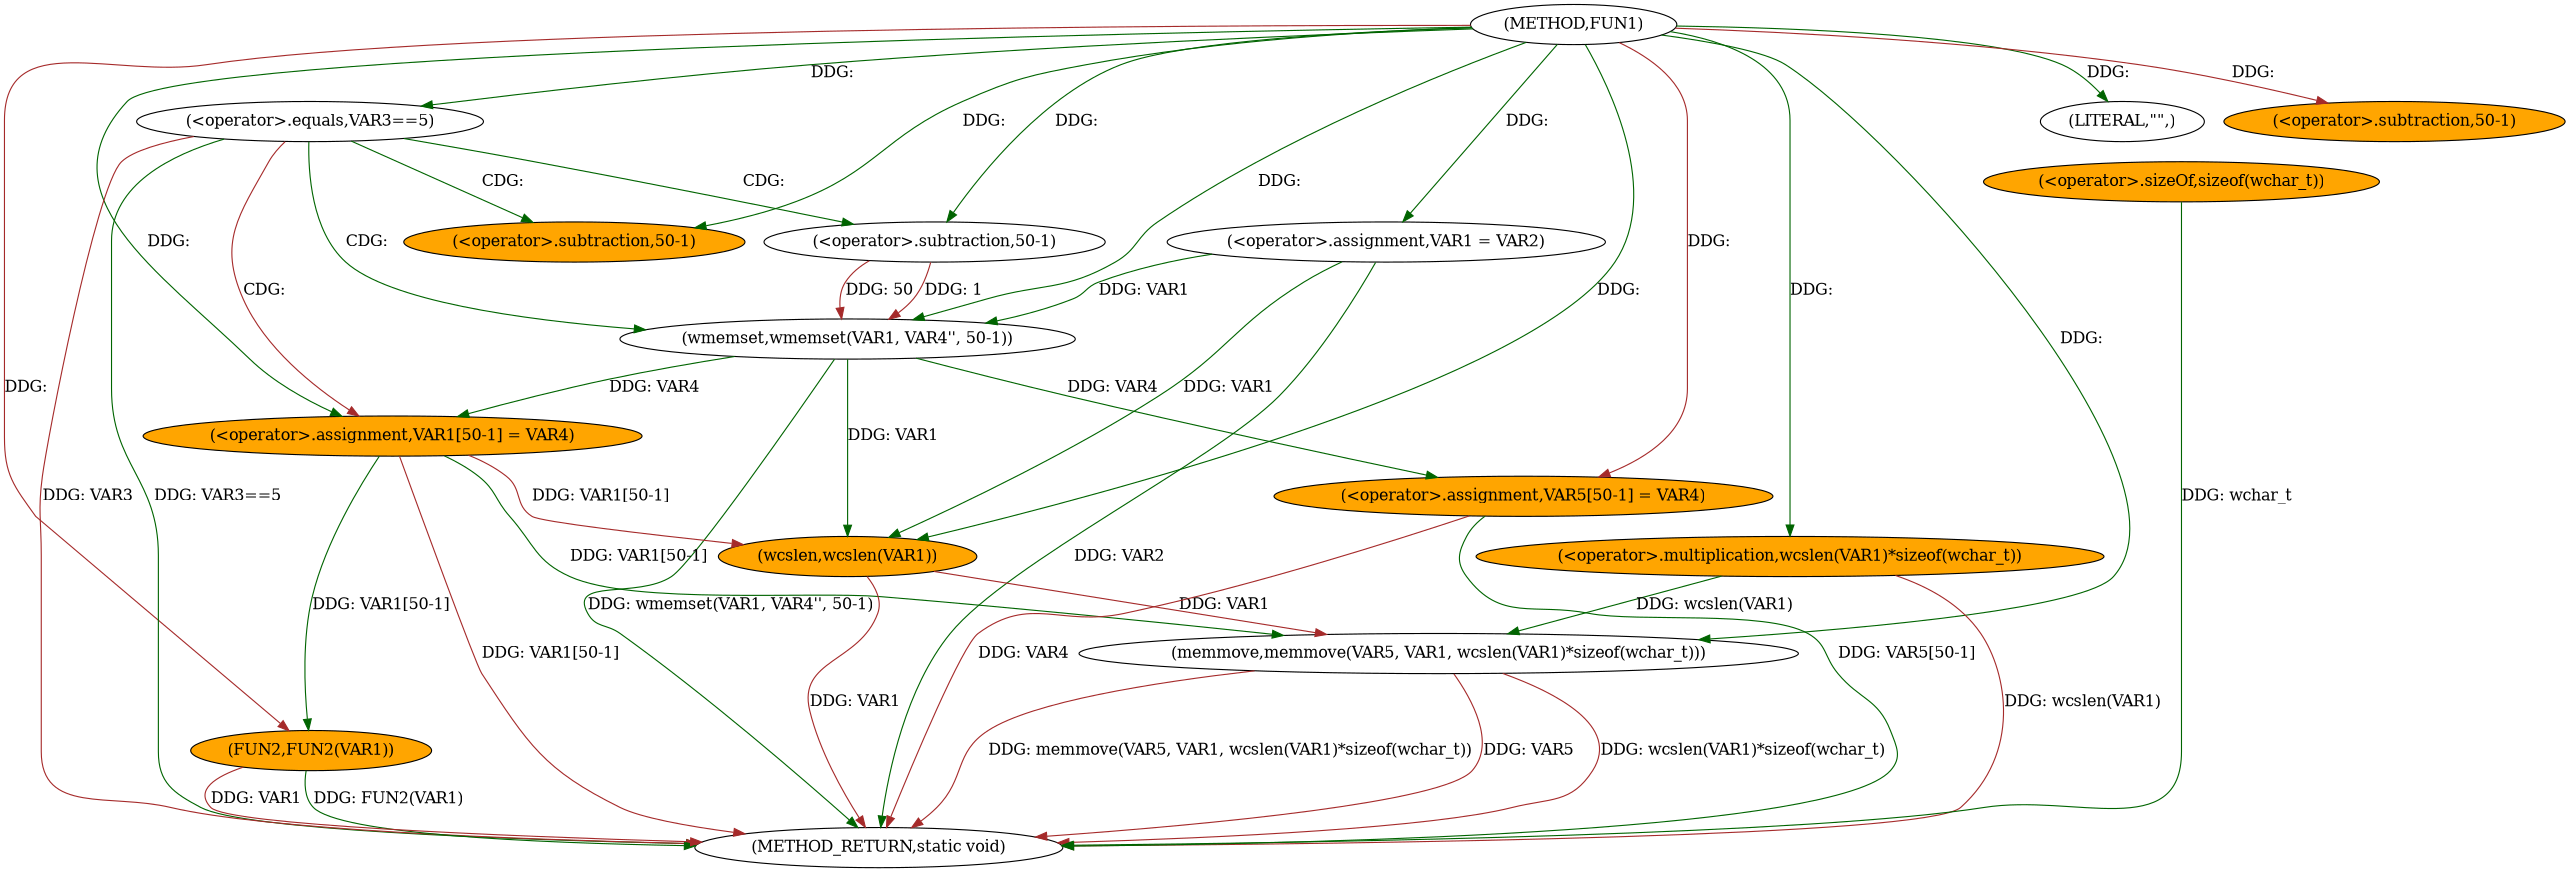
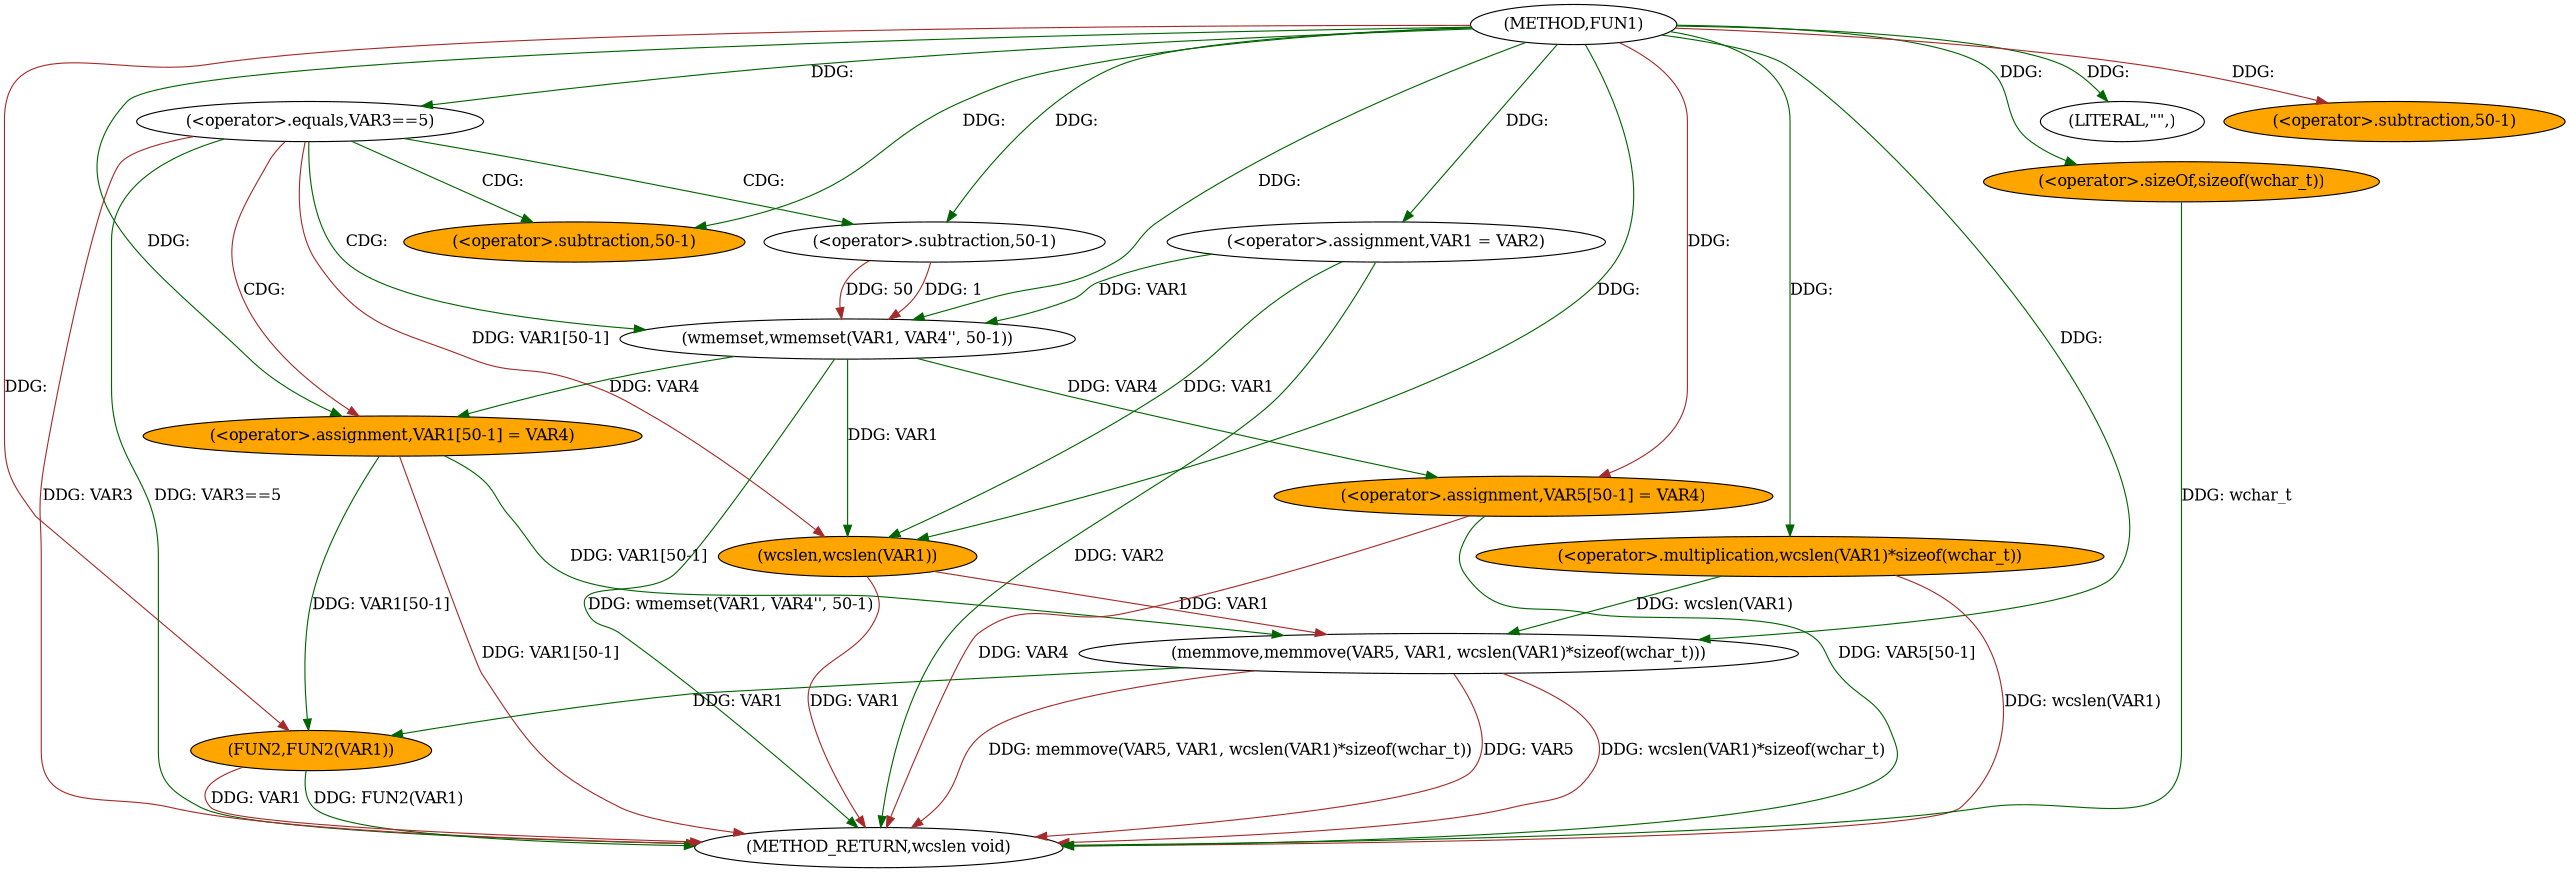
none -> (1952, 52)
(586, 526) -> (510, 369)
none -> (792, 688)
(879, 848) -> (879, 848)
